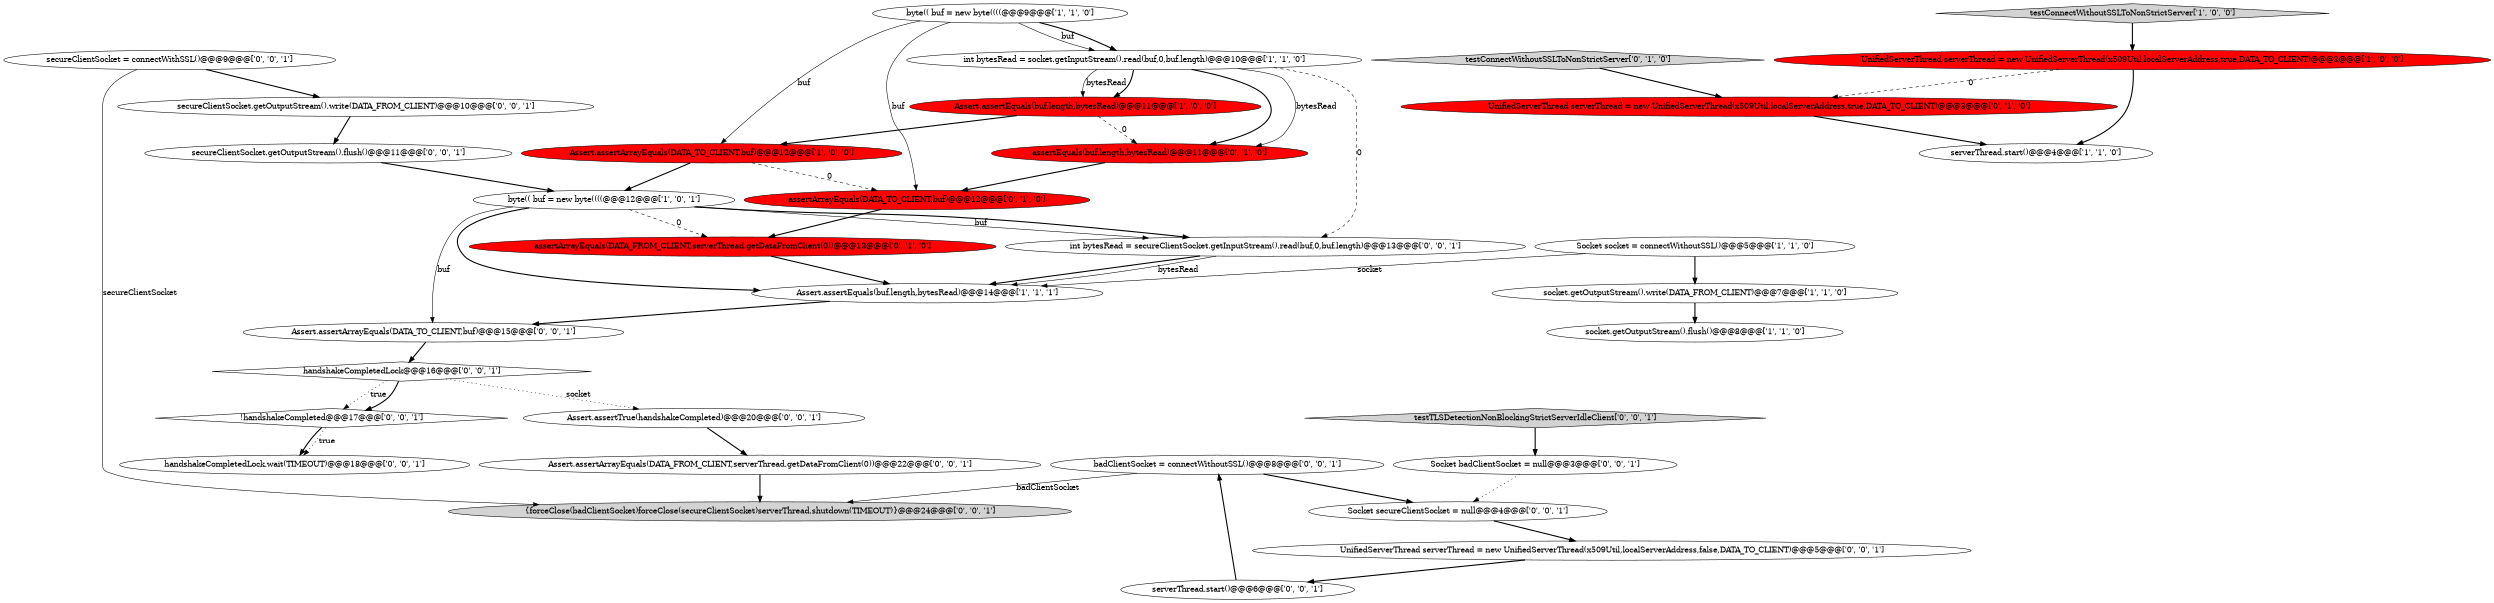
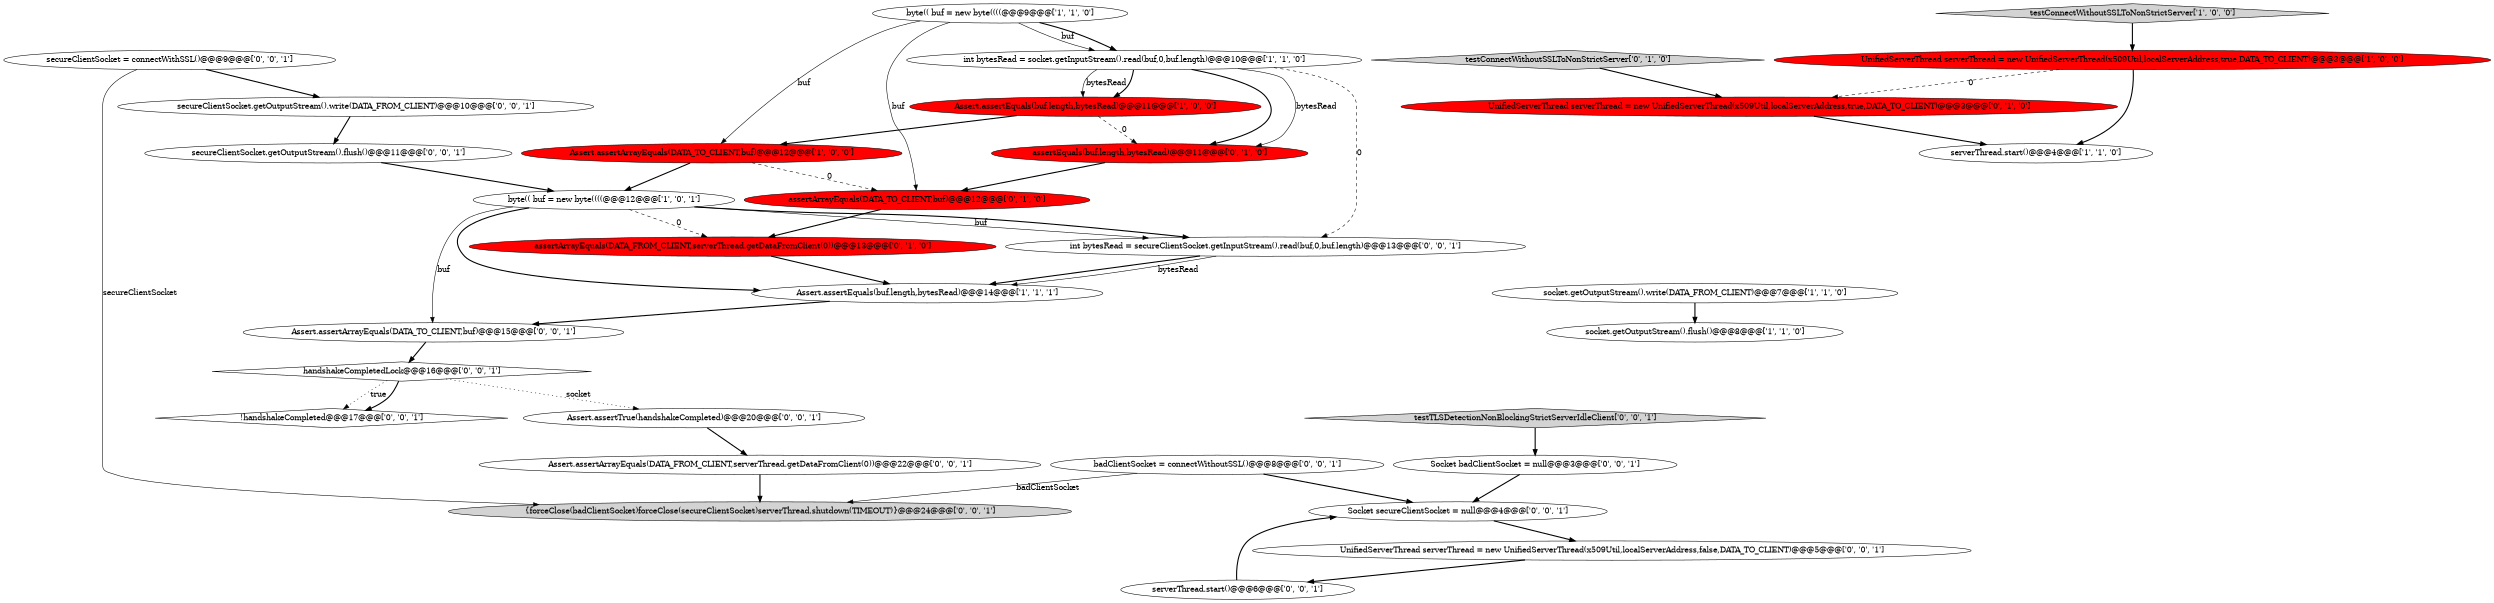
(1695, 247) -> none
(295, 465) -> none
(1499, 487) -> (1499, 487)
(1228, 530) -> (1267, 530)
